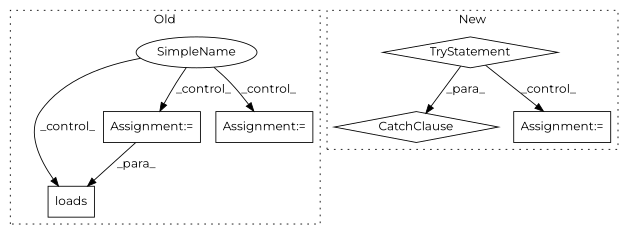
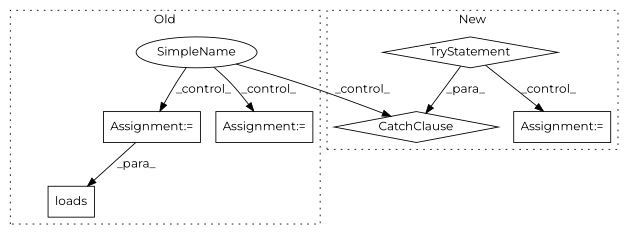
(55, 96) -> (310, 87)
